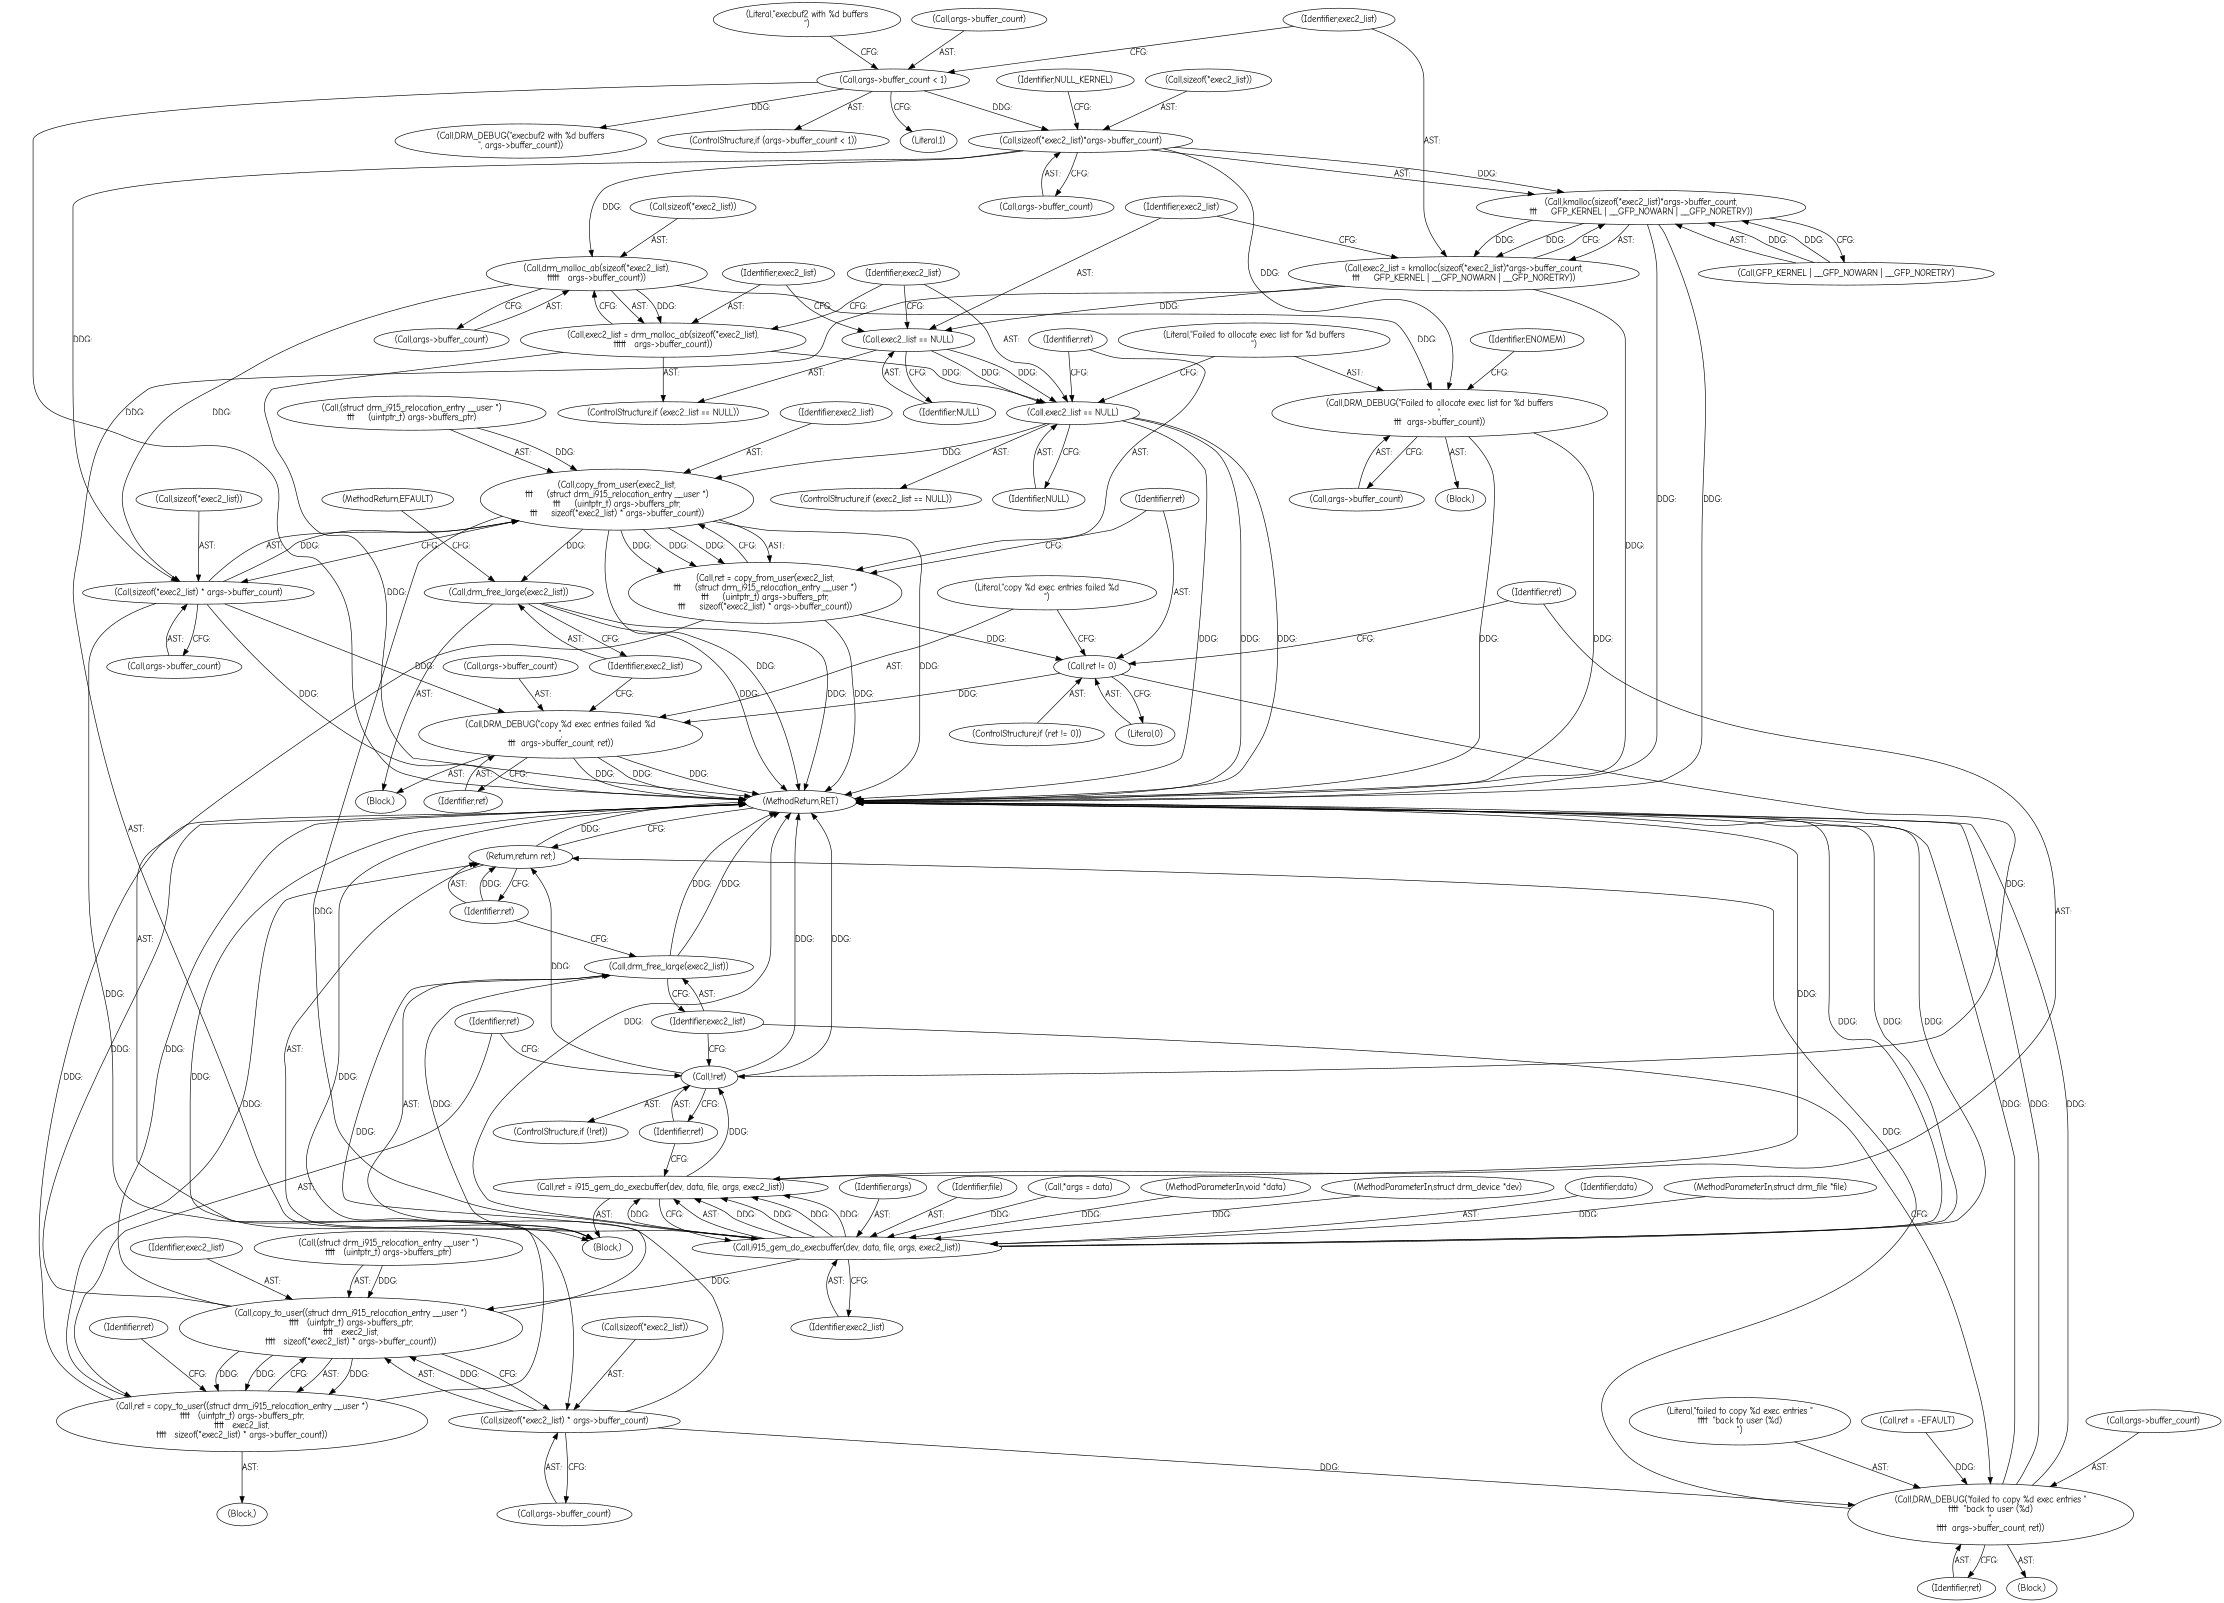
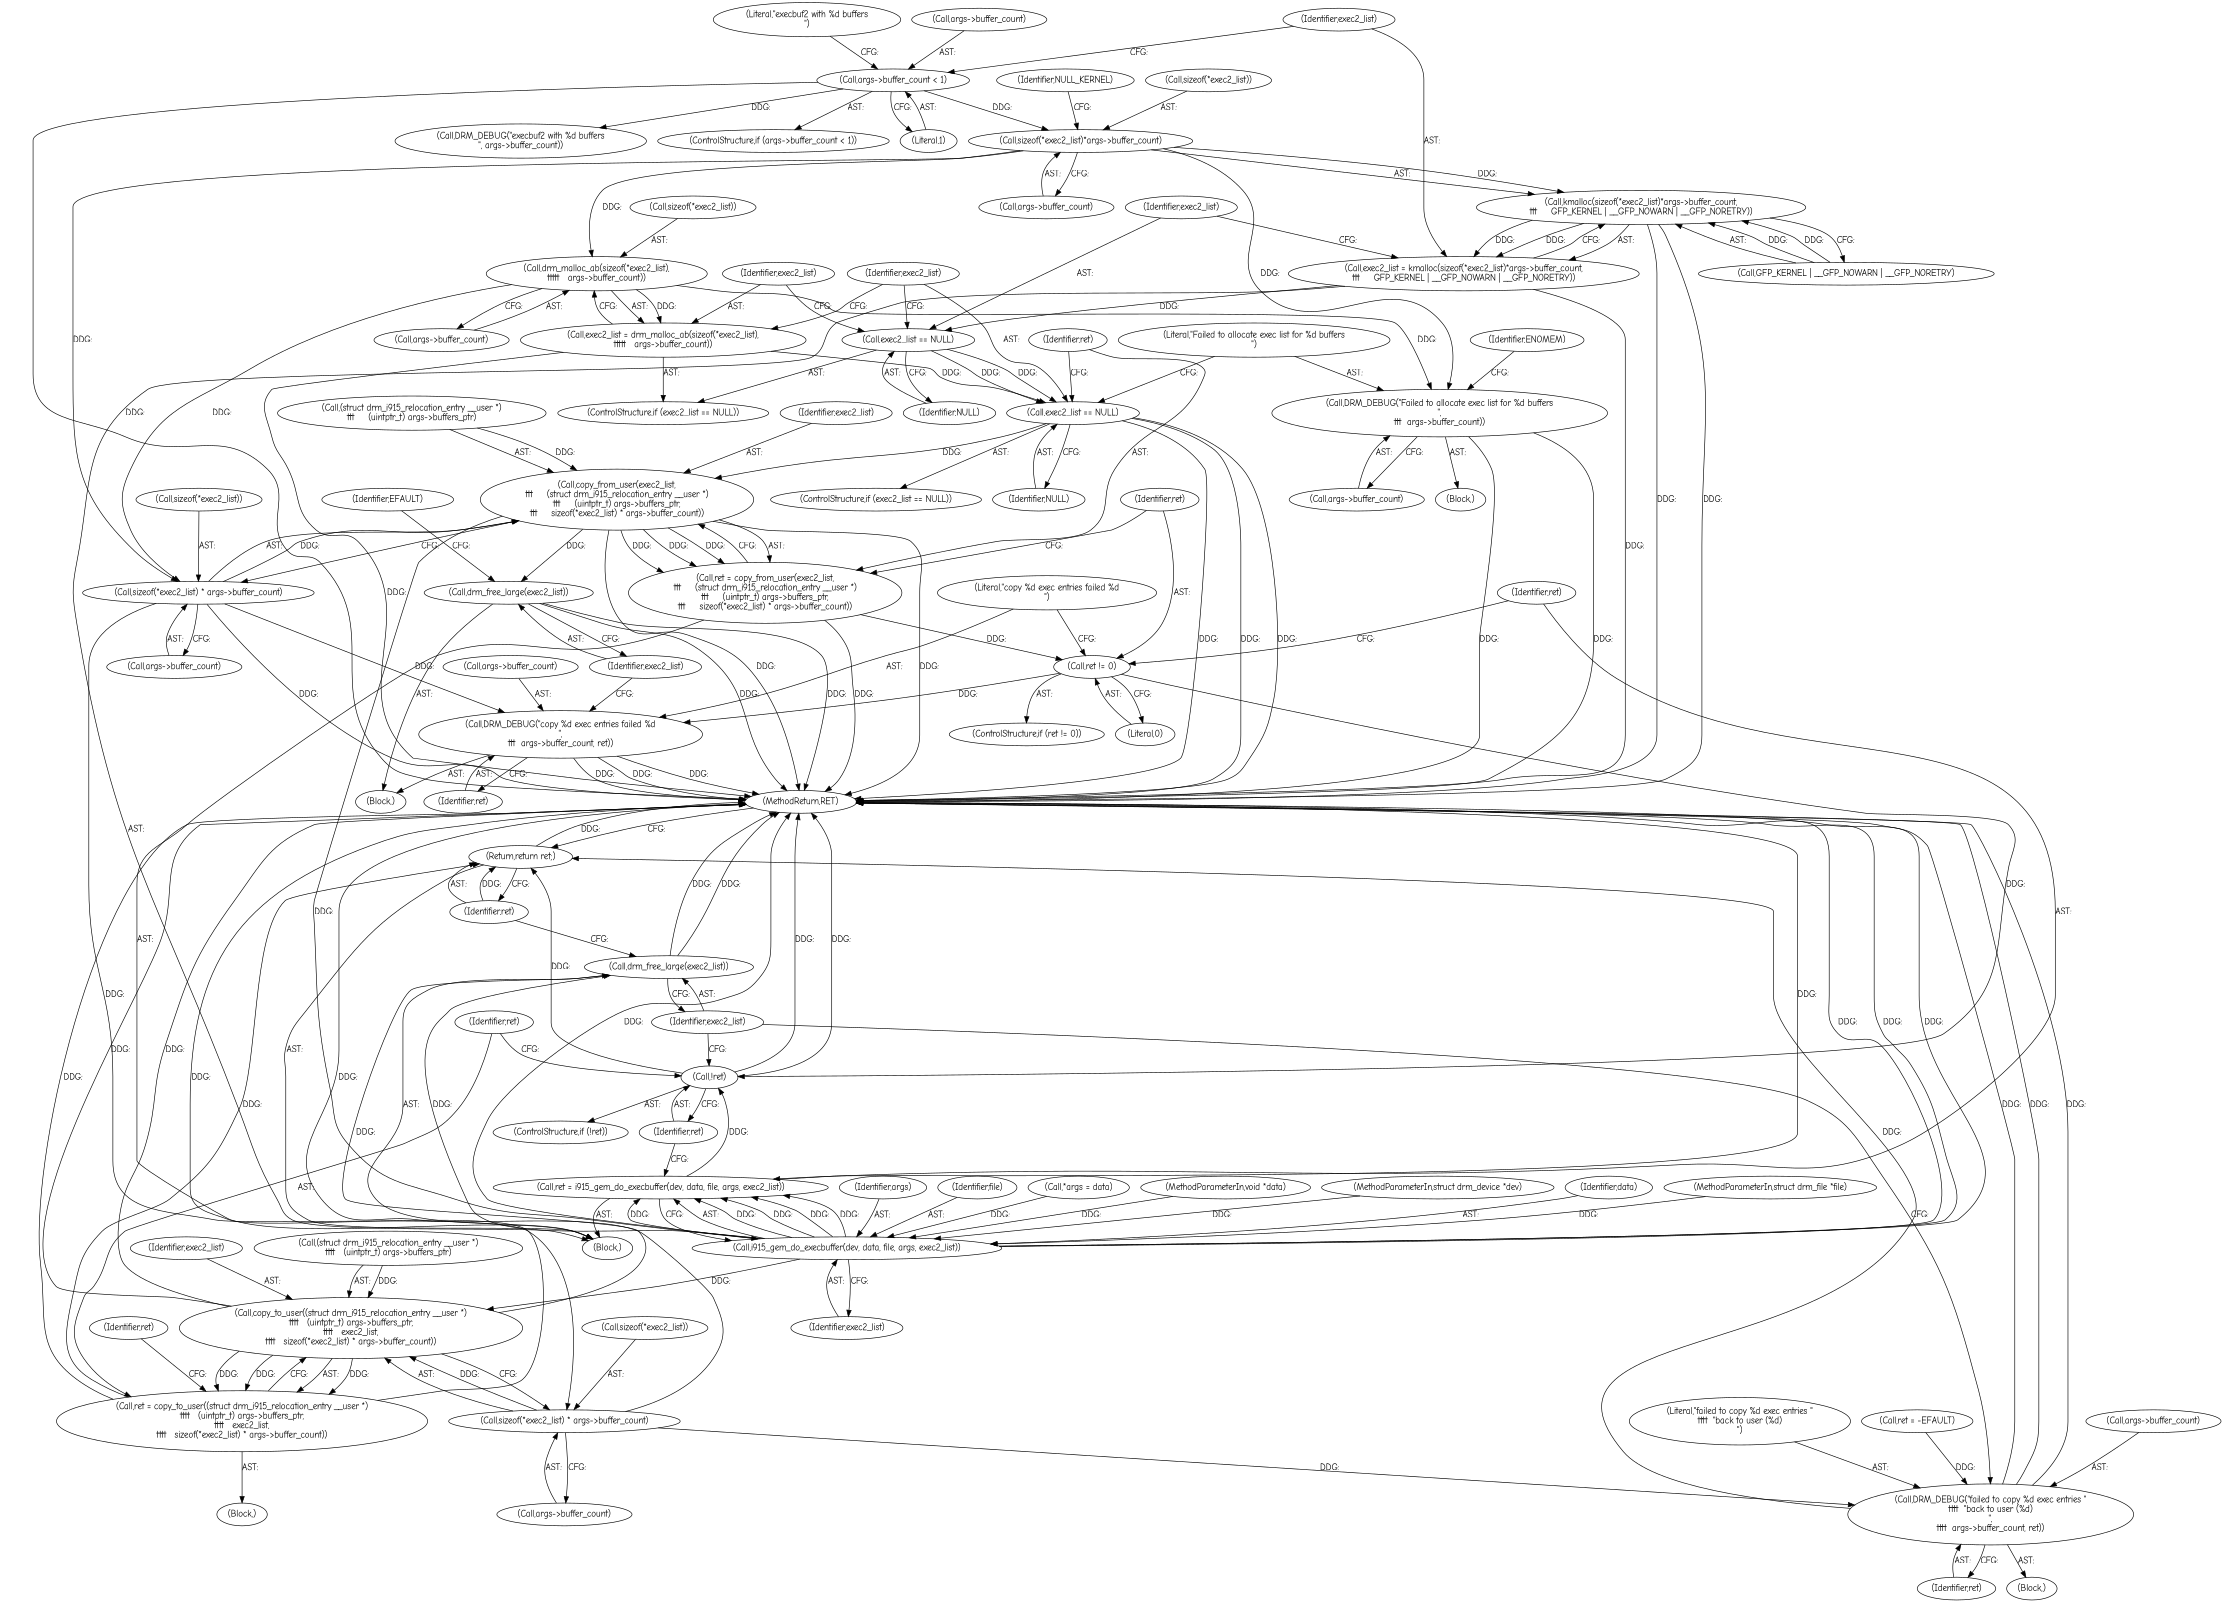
none -> (919, 112)
(388, 500) -> (388, 500)
(1057, 703) -> (1037, 689)
